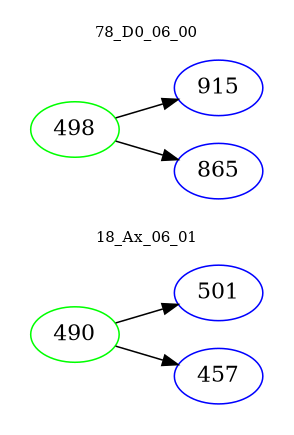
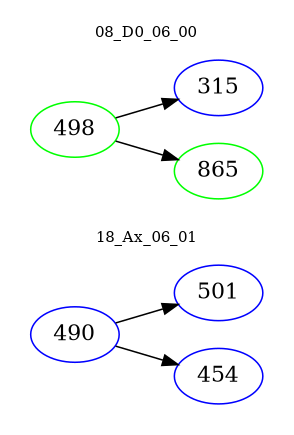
(147, 33) -> (147, 33)
(219, 88) -> (219, 88)
(219, 171) -> (219, 171)
(75, 335) -> (75, 335)
(219, 376) -> (219, 376)
